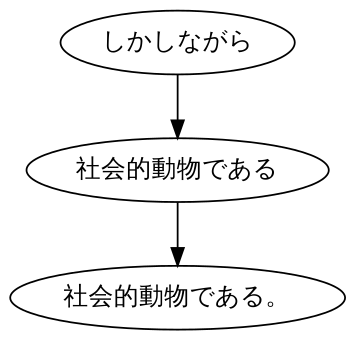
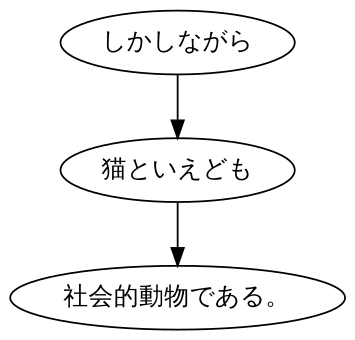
(178, 170) -> (178, 170)
